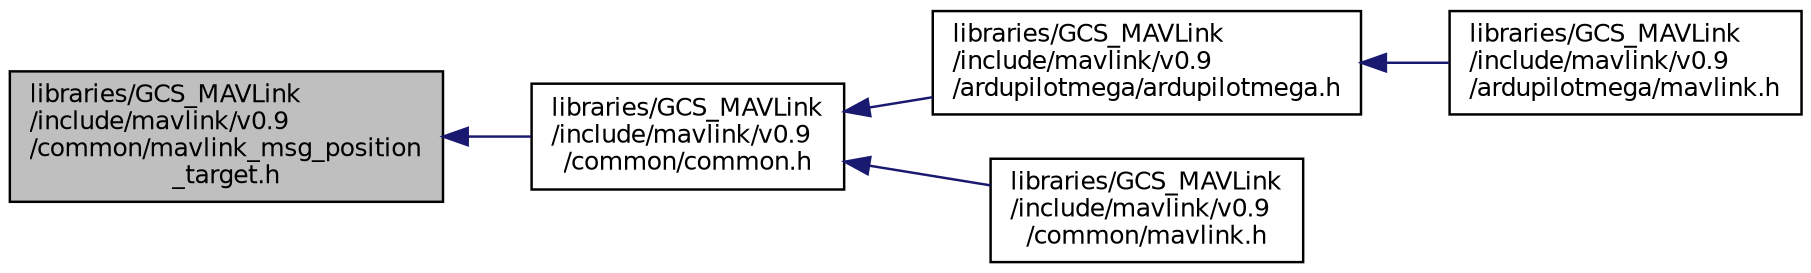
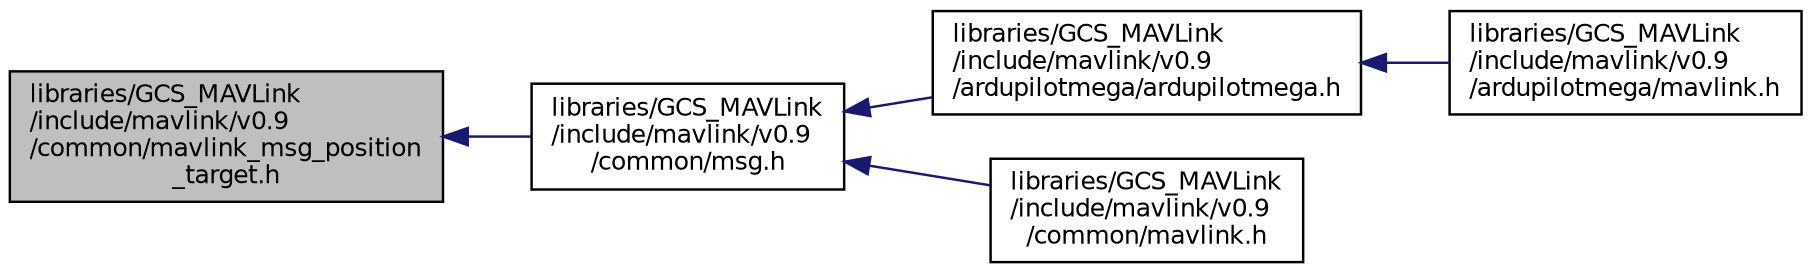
(688, 137) -> (688, 137)
